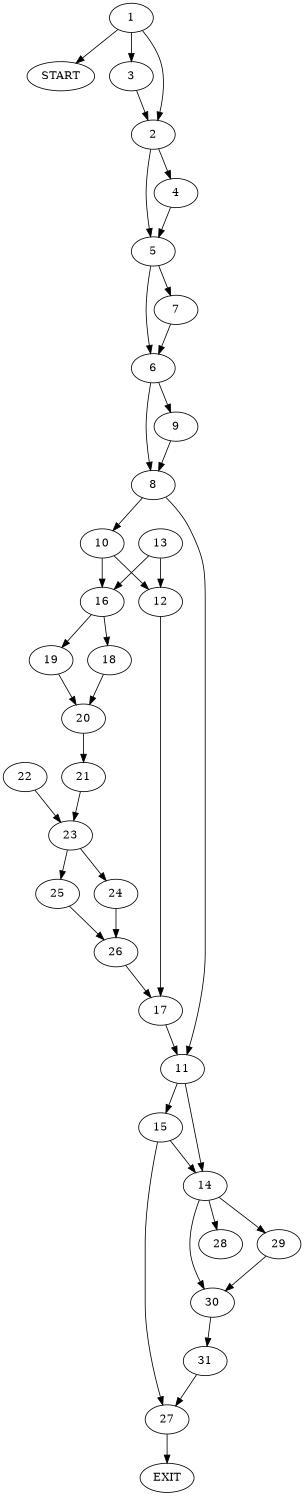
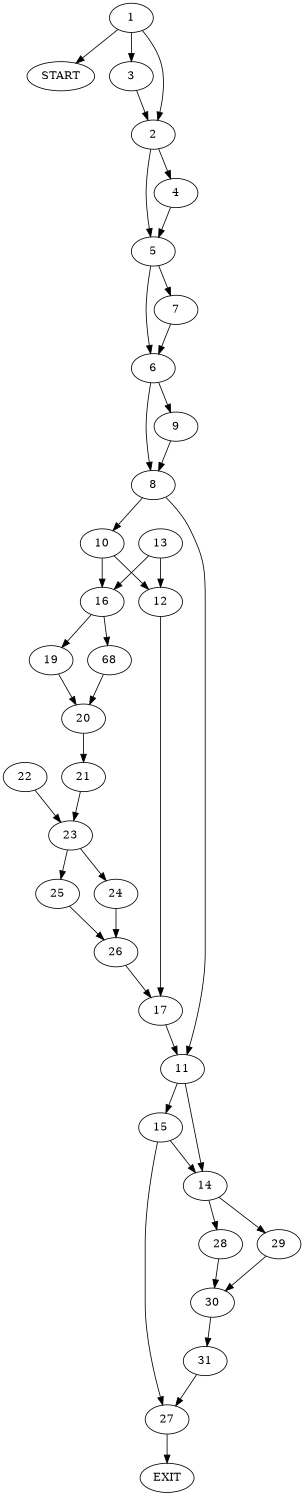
(110, 660) -> (110, 660)
(190, 1241) -> (217, 1269)
